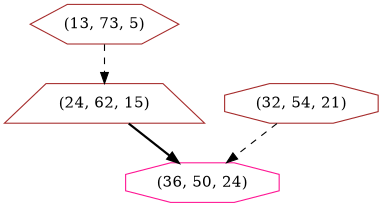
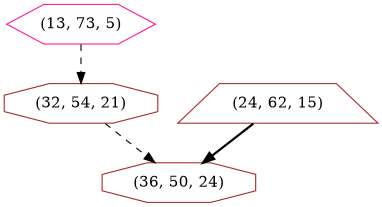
(104, 24) -> (81, 24)
(104, 58) -> (81, 58)
(202, 183) -> (179, 183)
